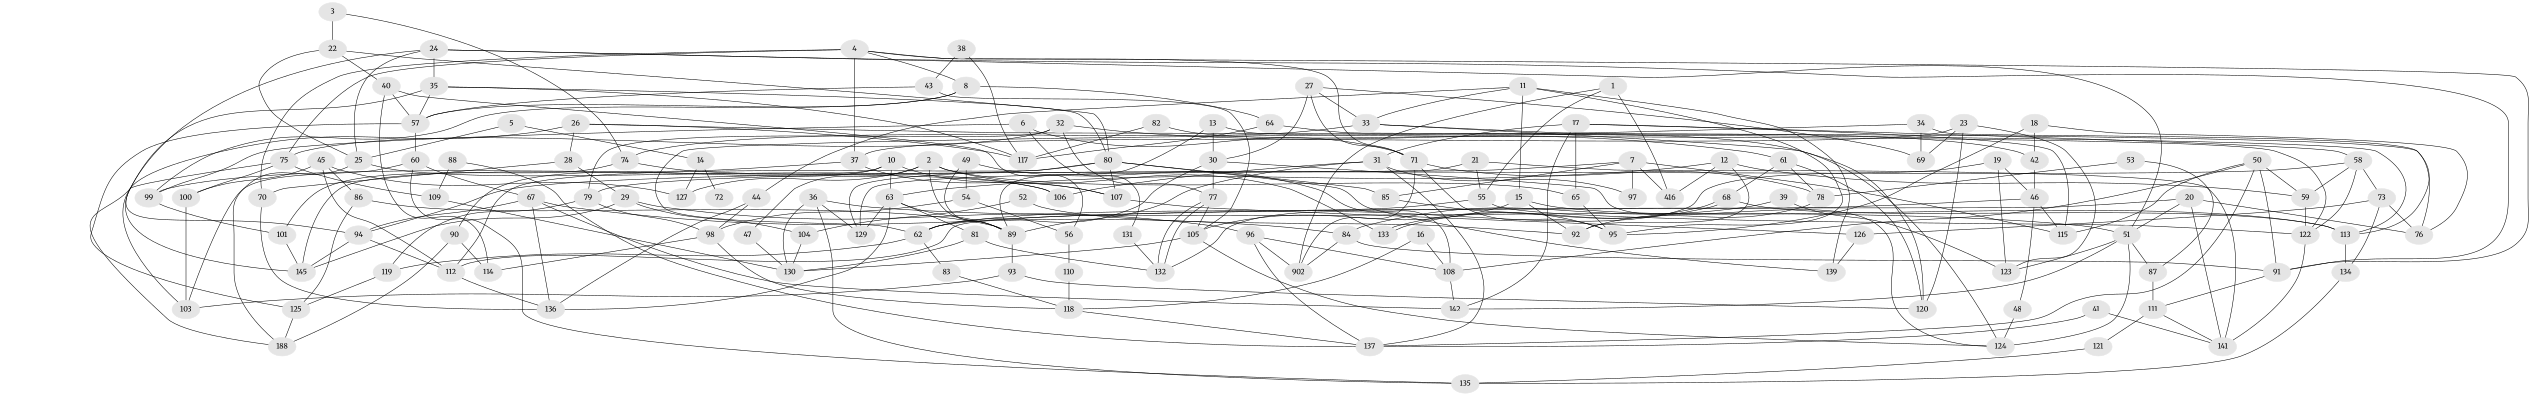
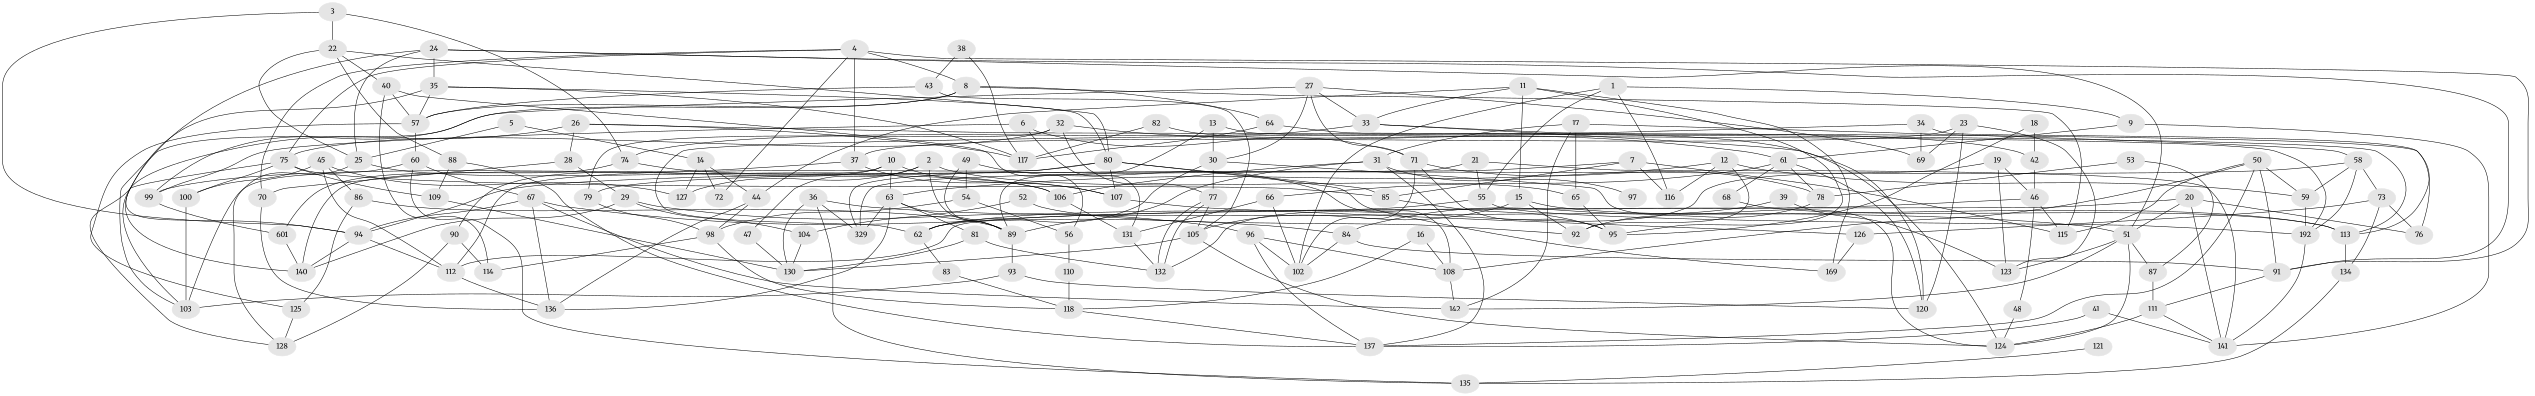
(1160, 60) -> (787, 124)
none -> (795, 101)
none -> (378, 114)
none -> (2131, 123)
(1861, 133) -> (1519, 98)
none -> (3, 135)
(2402, 143) -> none
none -> (729, 179)
(1633, 179) -> none
none -> (833, 186)
none -> (1270, 198)
(1670, 198) -> (1670, 198)
none -> (1094, 216)
(282, 235) -> (282, 235)
(861, 235) -> (861, 235)
(1384, 235) -> none
(2305, 235) -> (2305, 235)
(302, 272) -> (302, 272)
(387, 272) -> none
(1298, 272) -> (1298, 272)
(1832, 272) -> (1832, 272)
(2126, 328) -> (2079, 332)
(282, 347) -> (282, 347)
